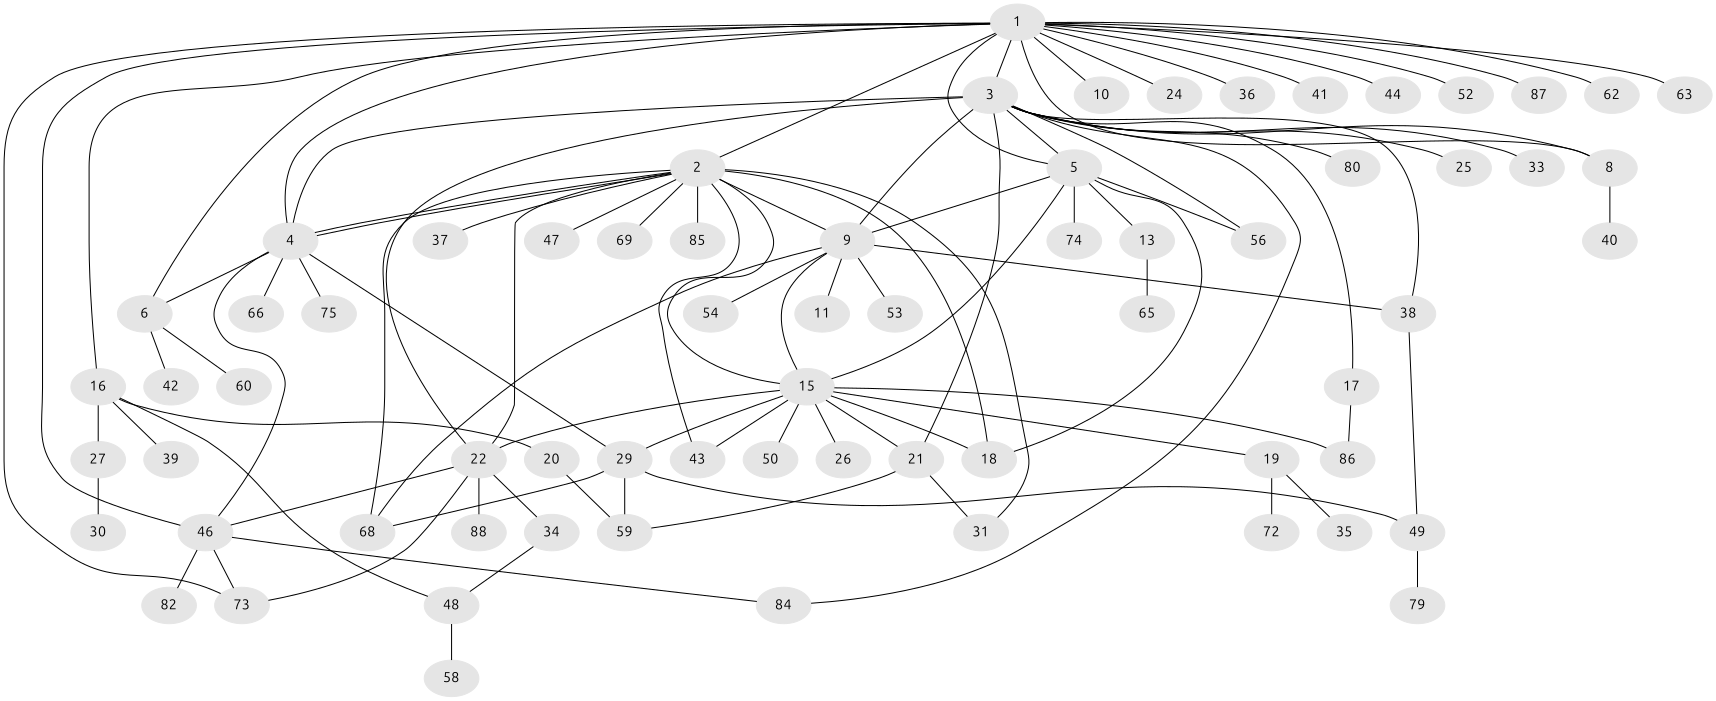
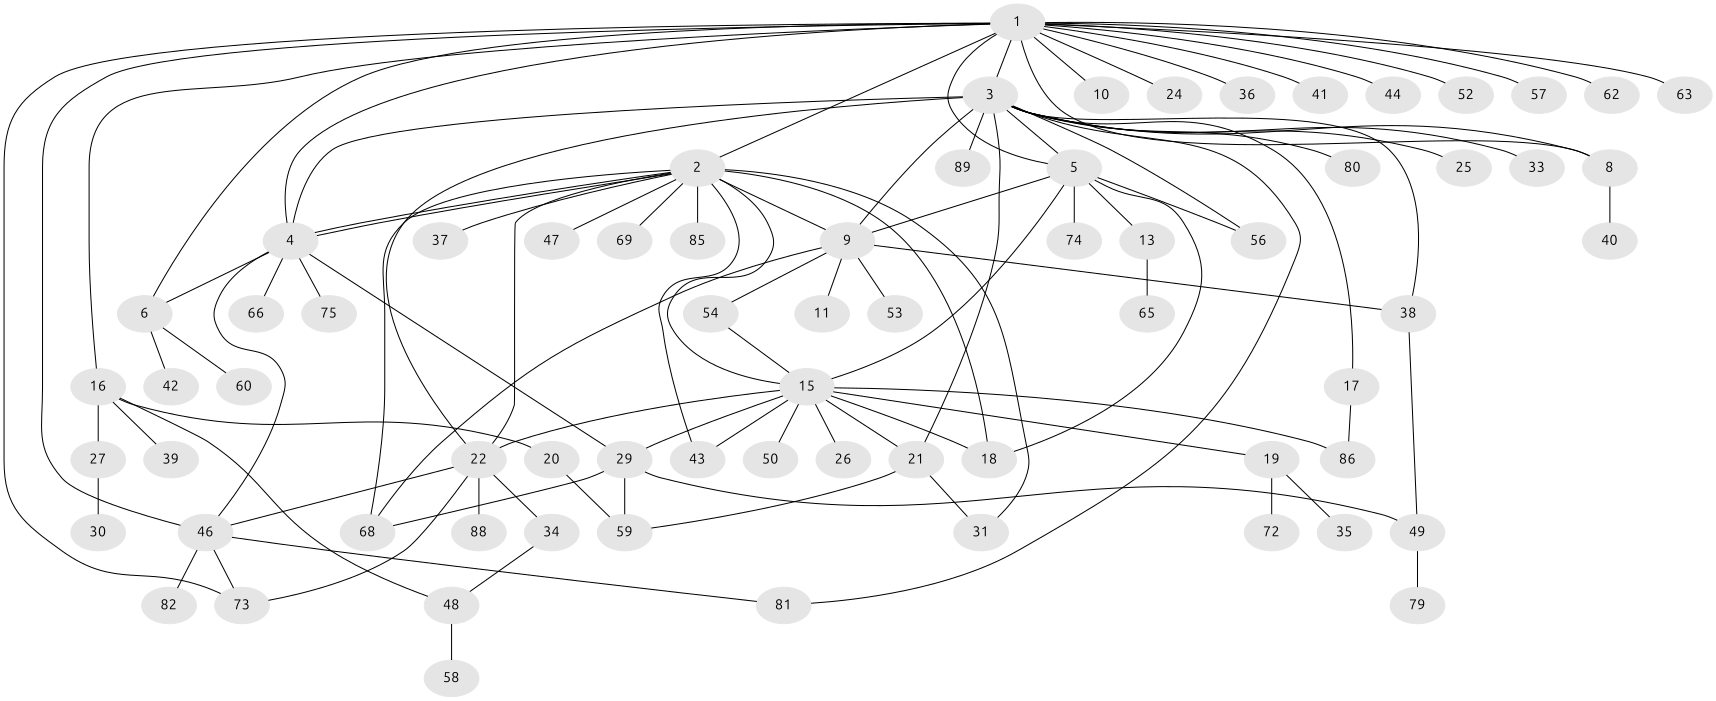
(1539, 95) -> (1539, 95)
none -> (963, 168)
(783, 304) -> (759, 350)
(784, 605) -> (784, 605)
